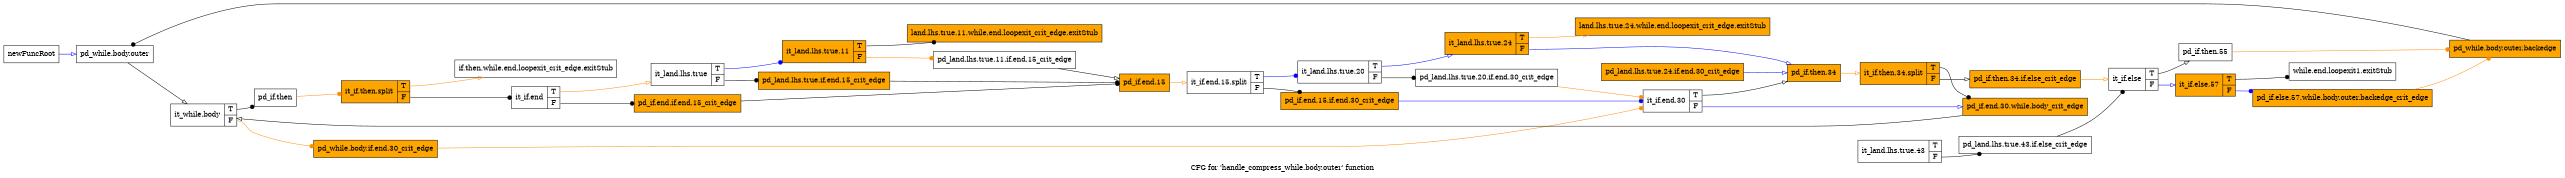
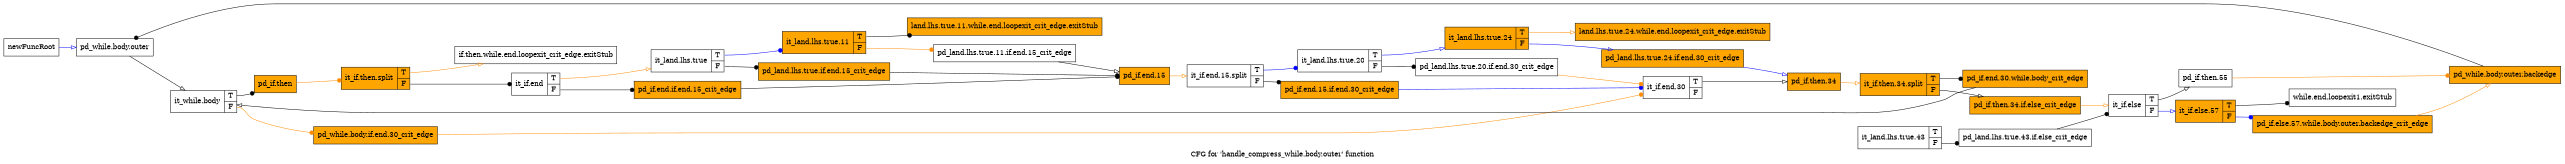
(1659, 47) -> (1569, 46)
(2452, 77) -> (2452, 103)
(275, 98) -> (275, 84)
(1830, 107) -> none
